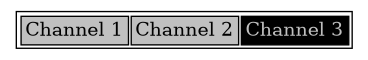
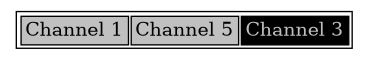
(185, 30) -> (185, 30)
